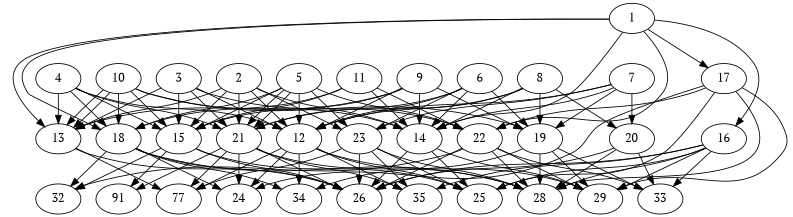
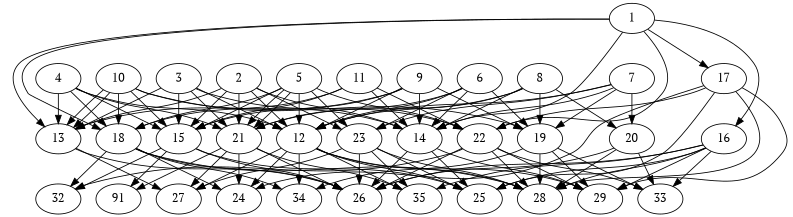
(385, 169) -> (415, 169)
(179, 199) -> (179, 199)
